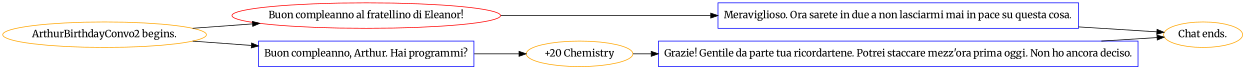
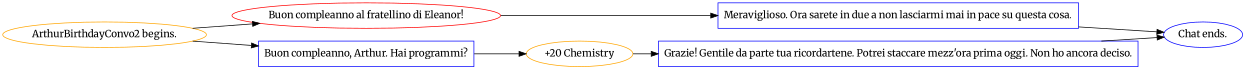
(1203, 35) -> (1203, 35)
